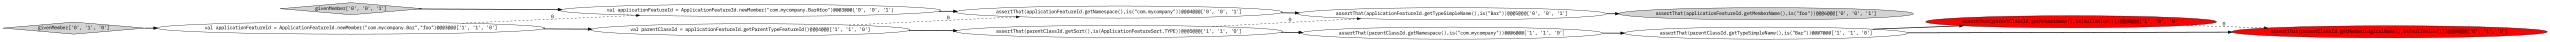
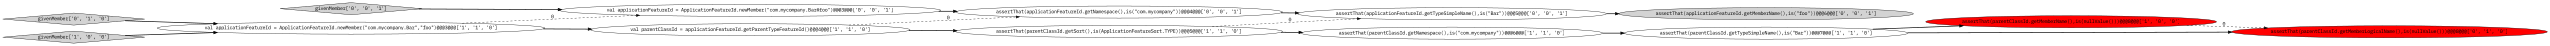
none -> (74, 37)
